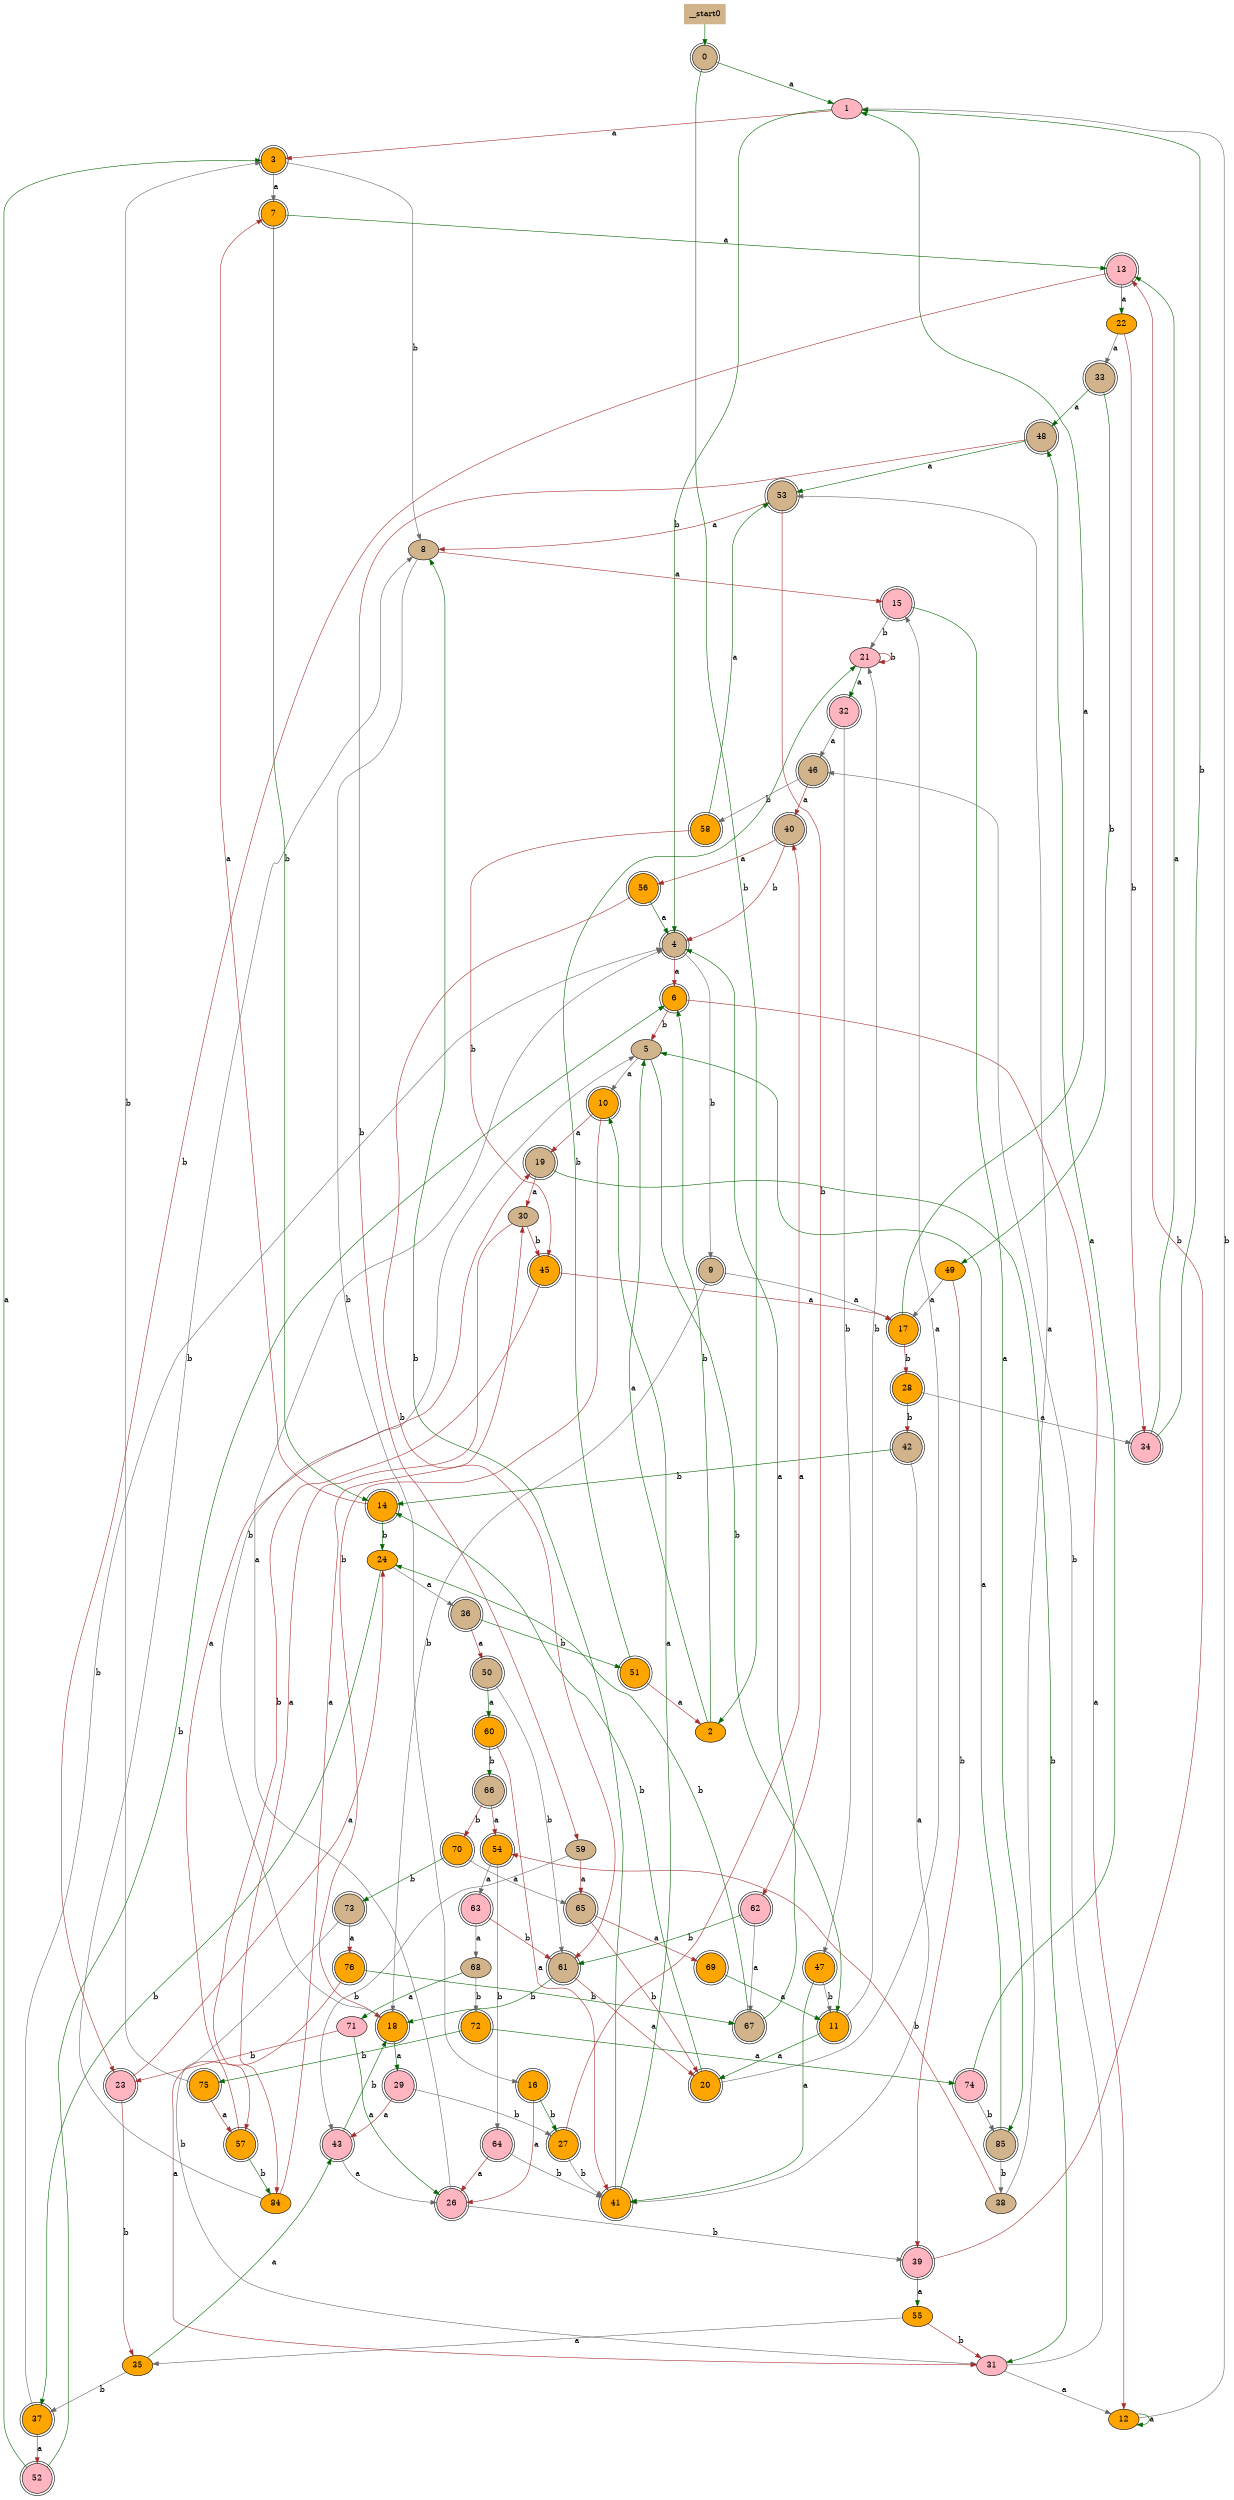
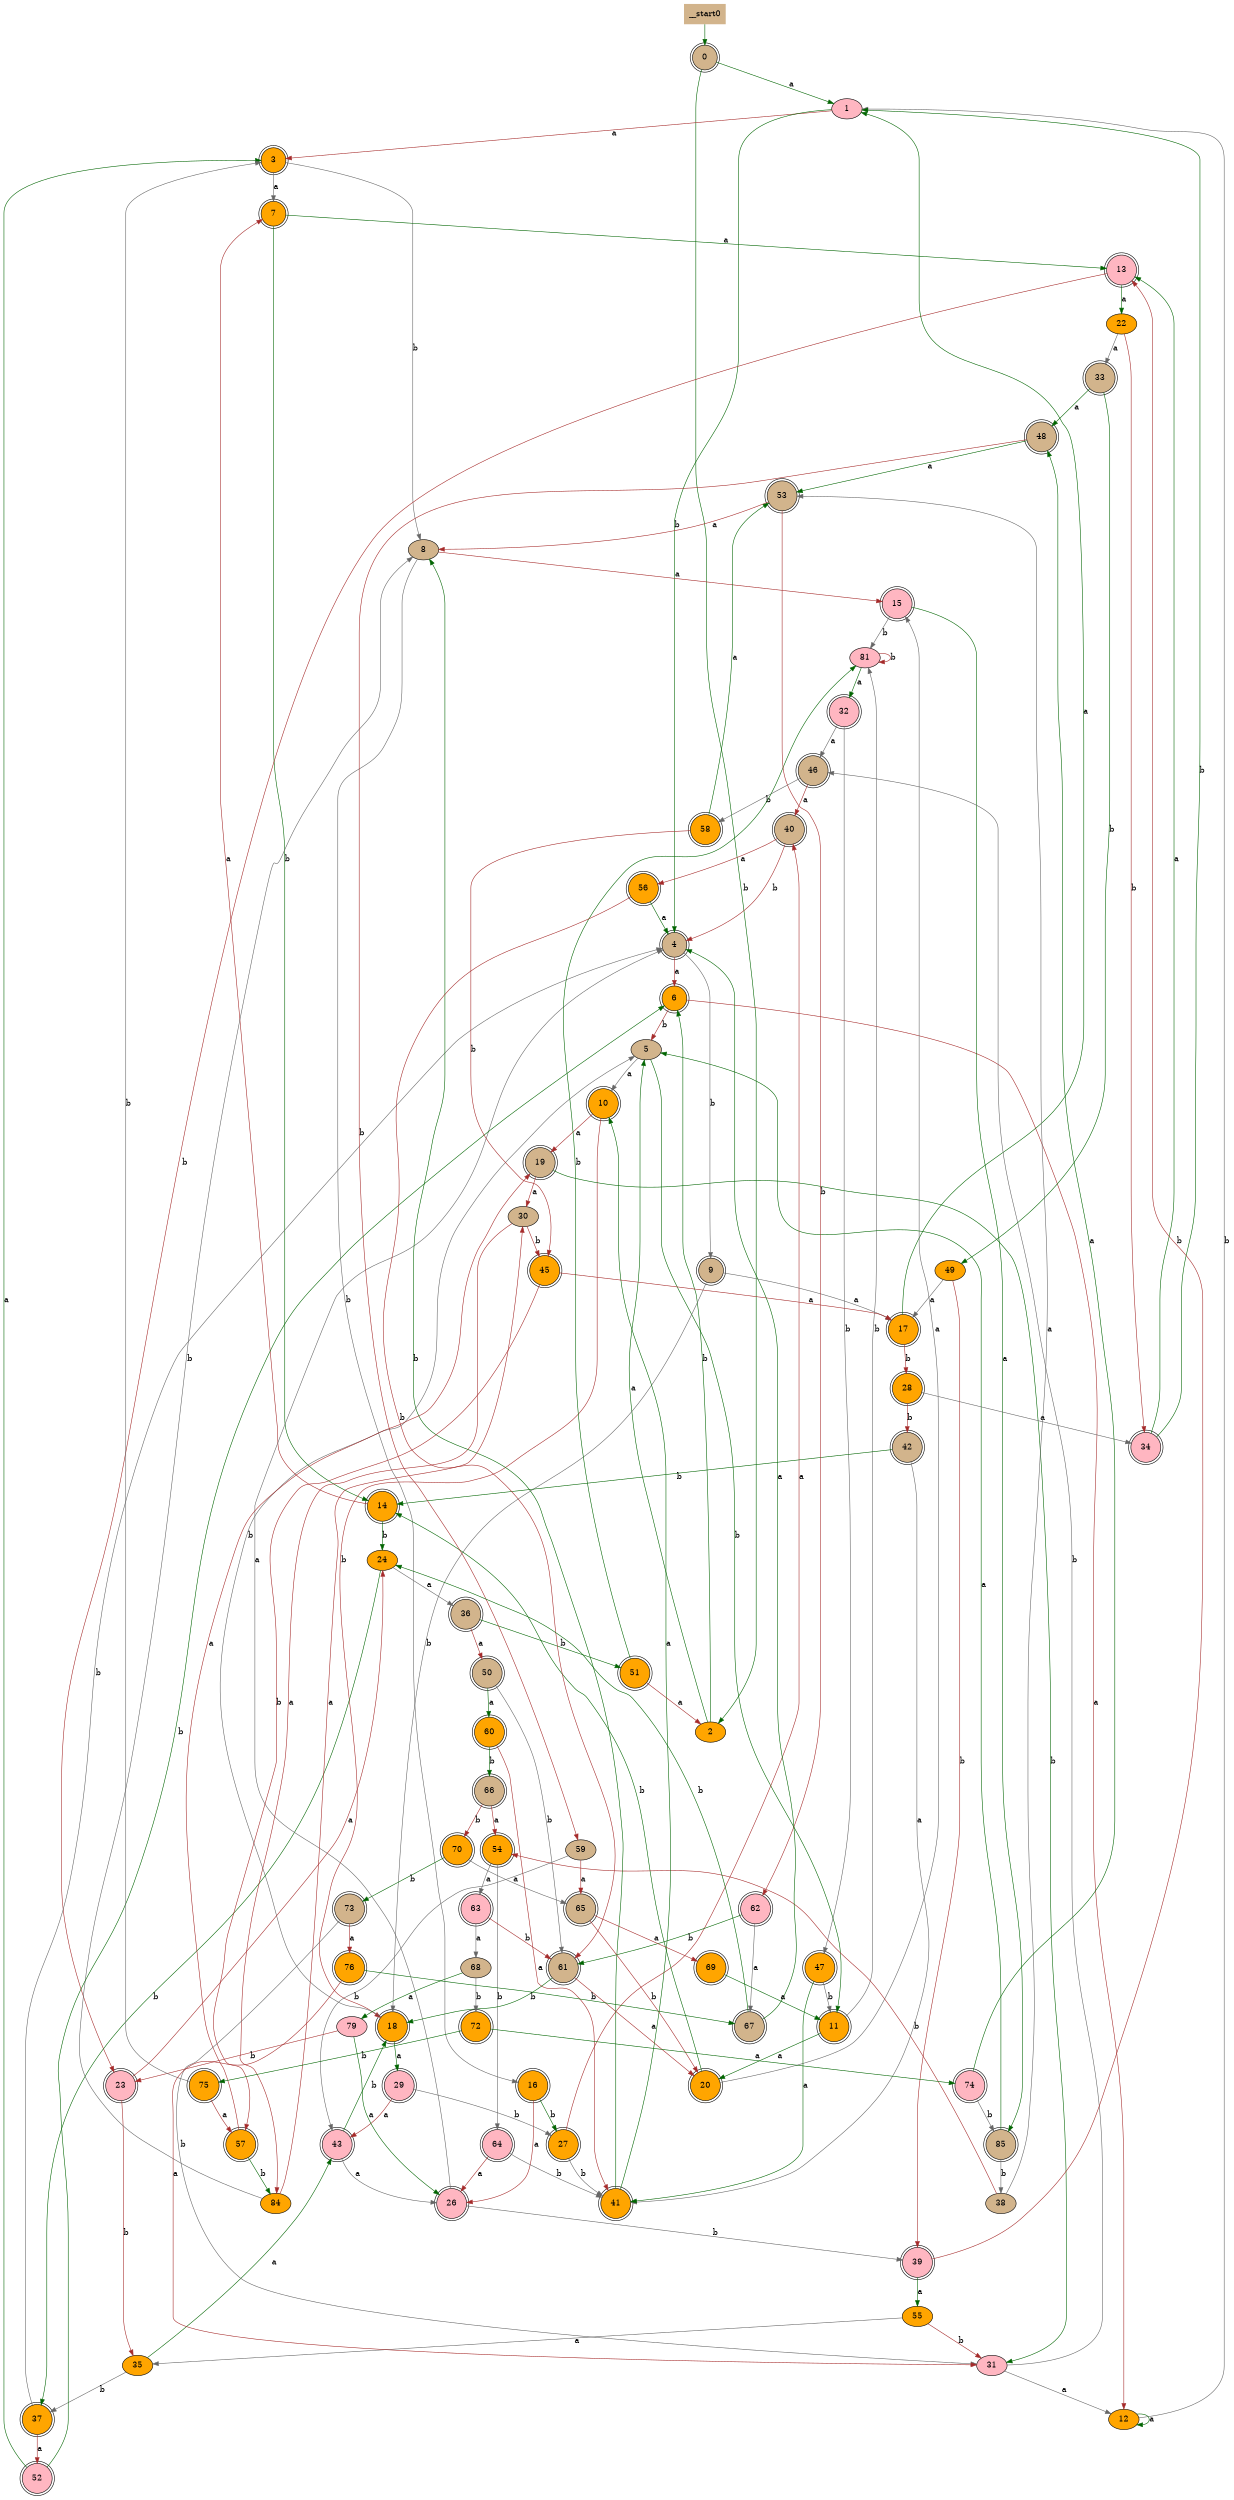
(865, 658) -> (865, 658)
(352, 2027) -> (352, 2027)
